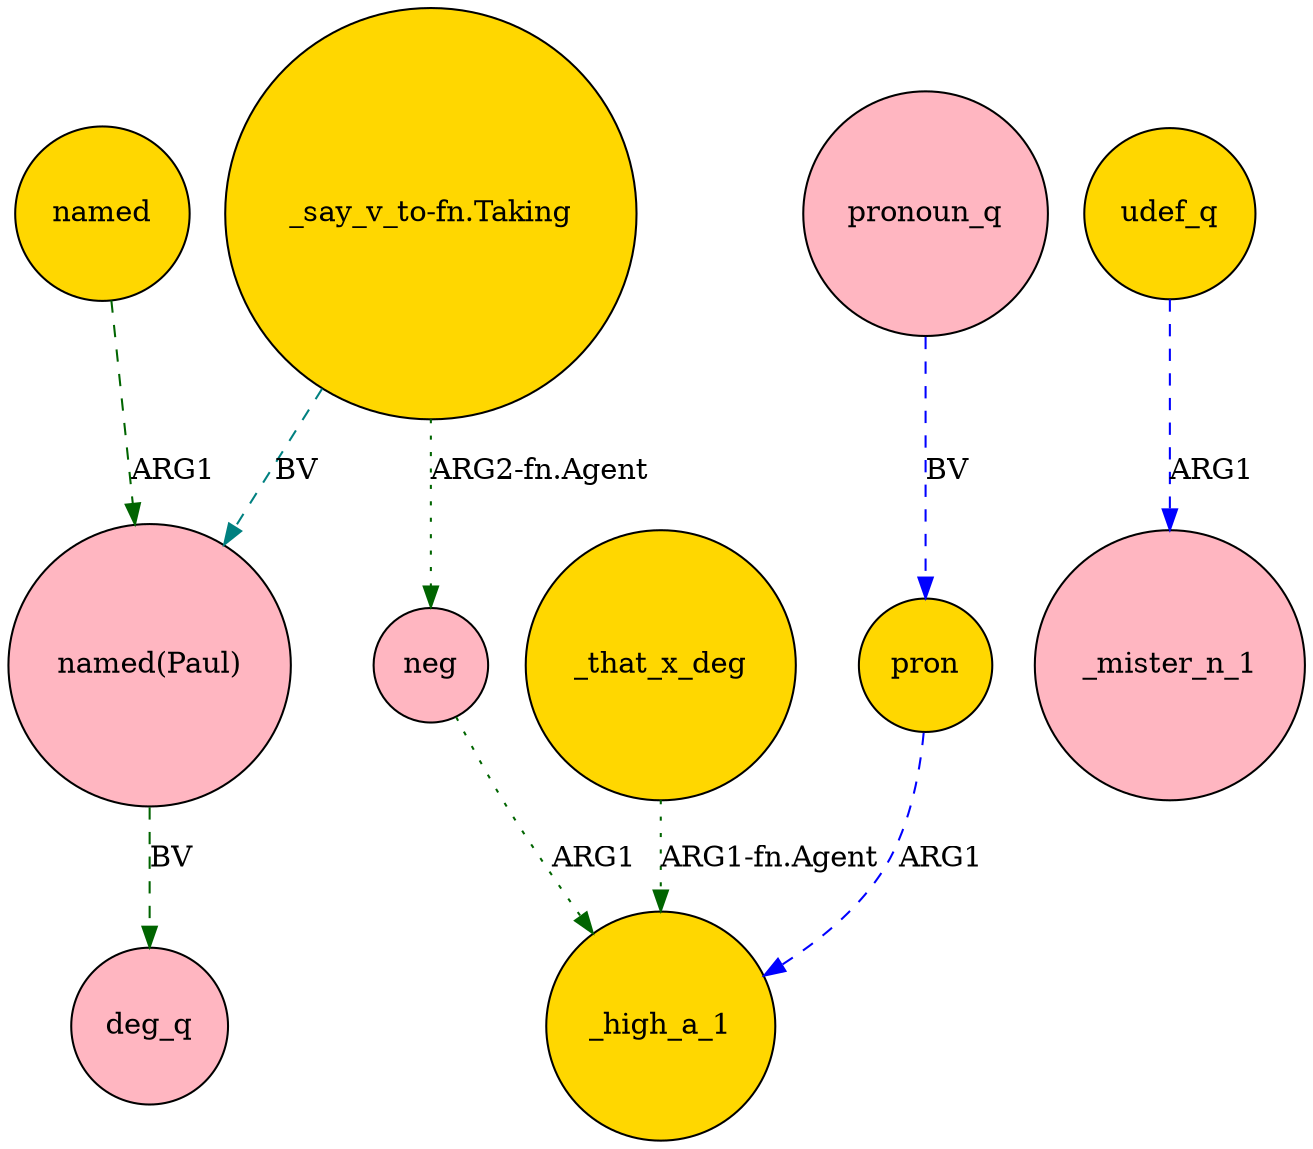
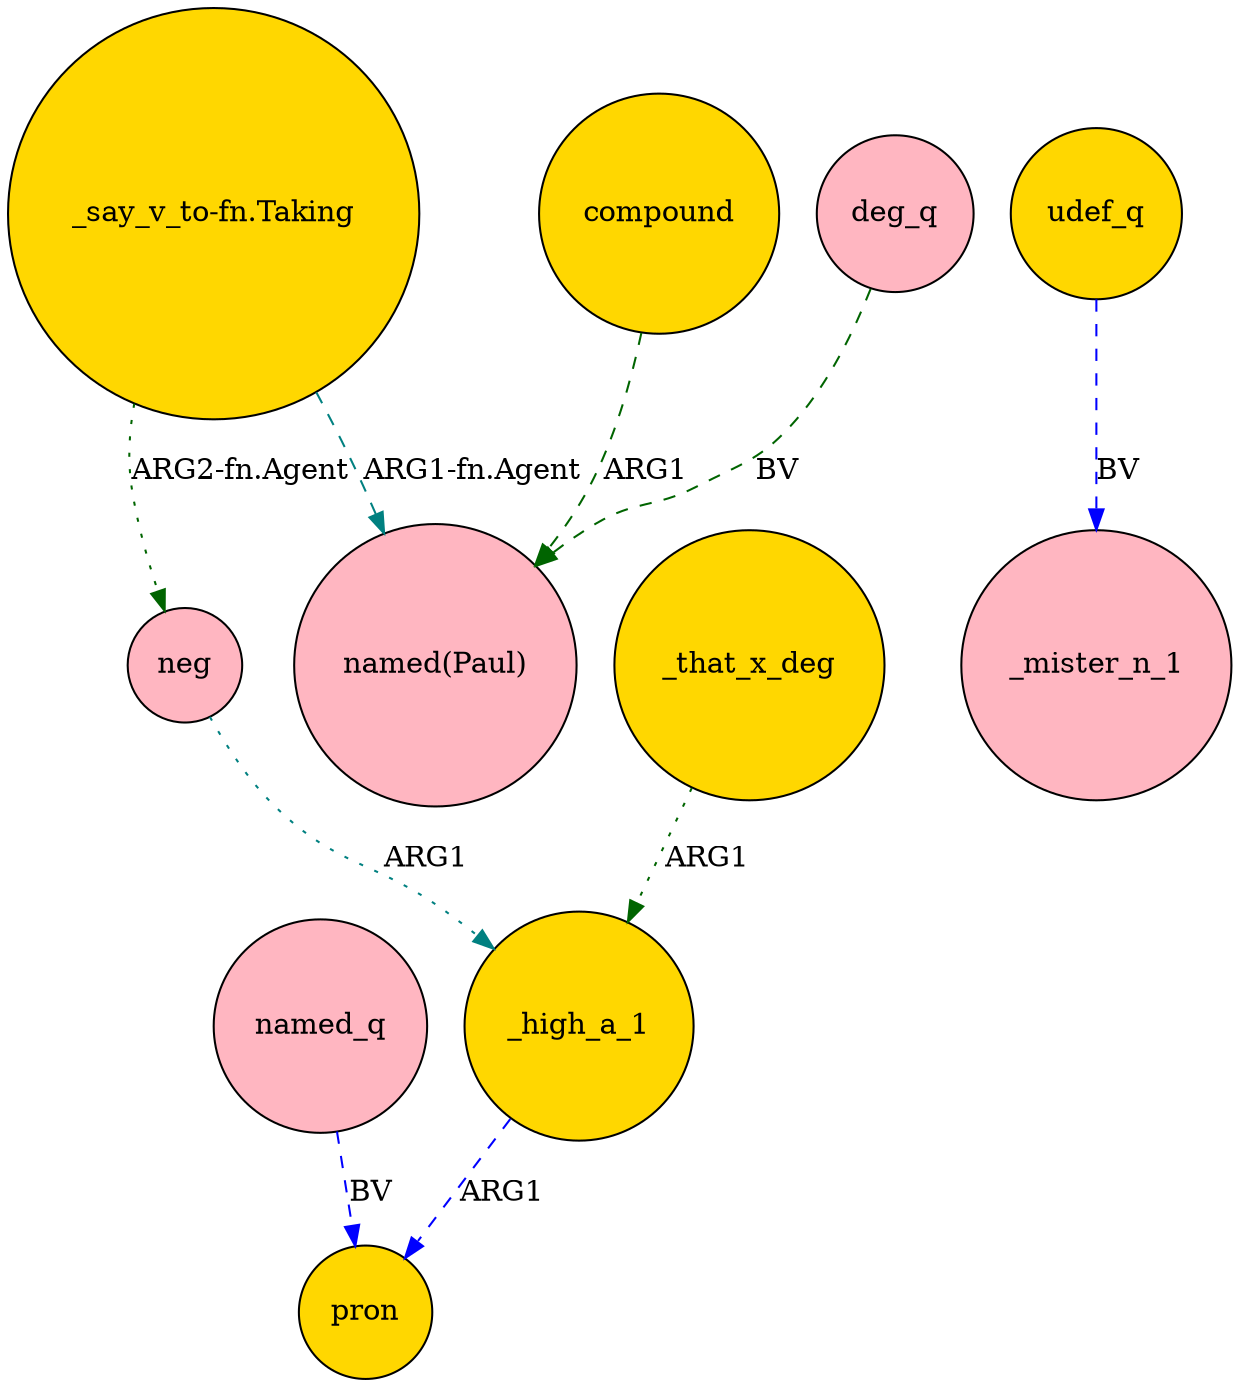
(102, 214) -> (659, 214)
(926, 214) -> (320, 1026)
(296, 471) -> (472, 471)
(1212, 471) -> (1118, 471)
(514, 819) -> (326, 846)
(770, 859) -> (707, 859)
(150, 867) -> (747, 462)
(884, 868) -> (464, 1180)
